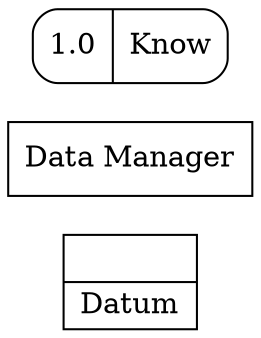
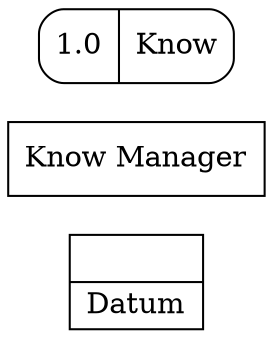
(130, 159) -> (136, 159)
